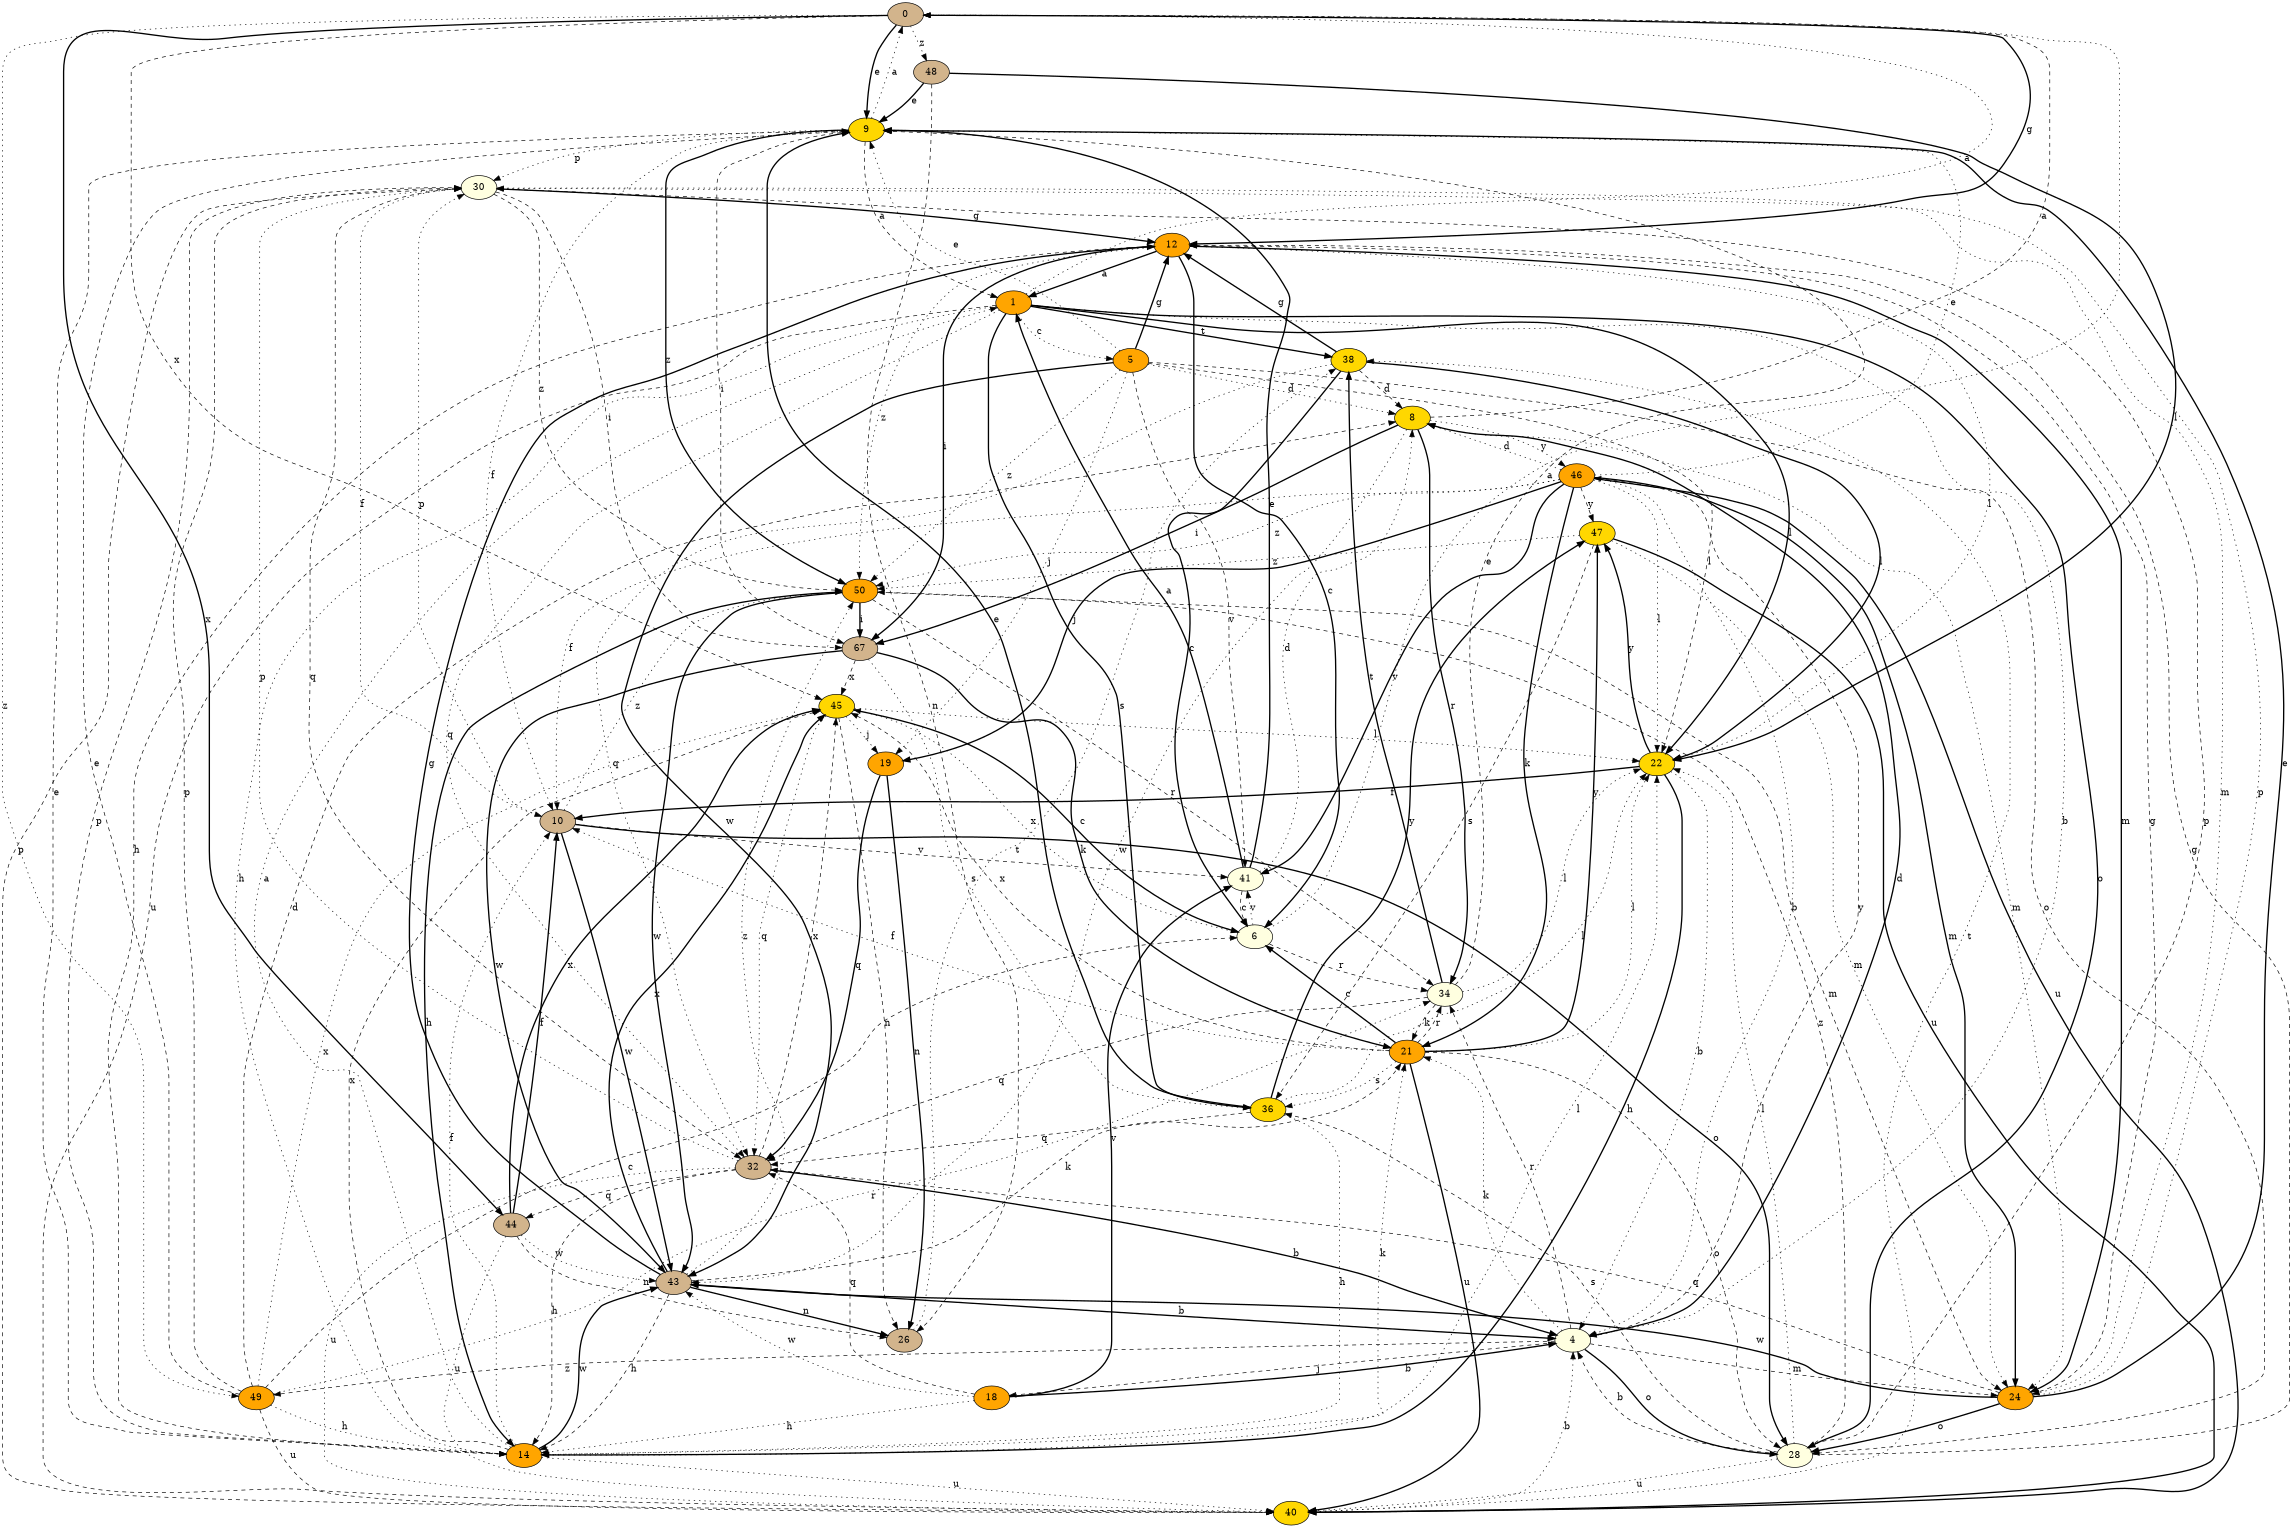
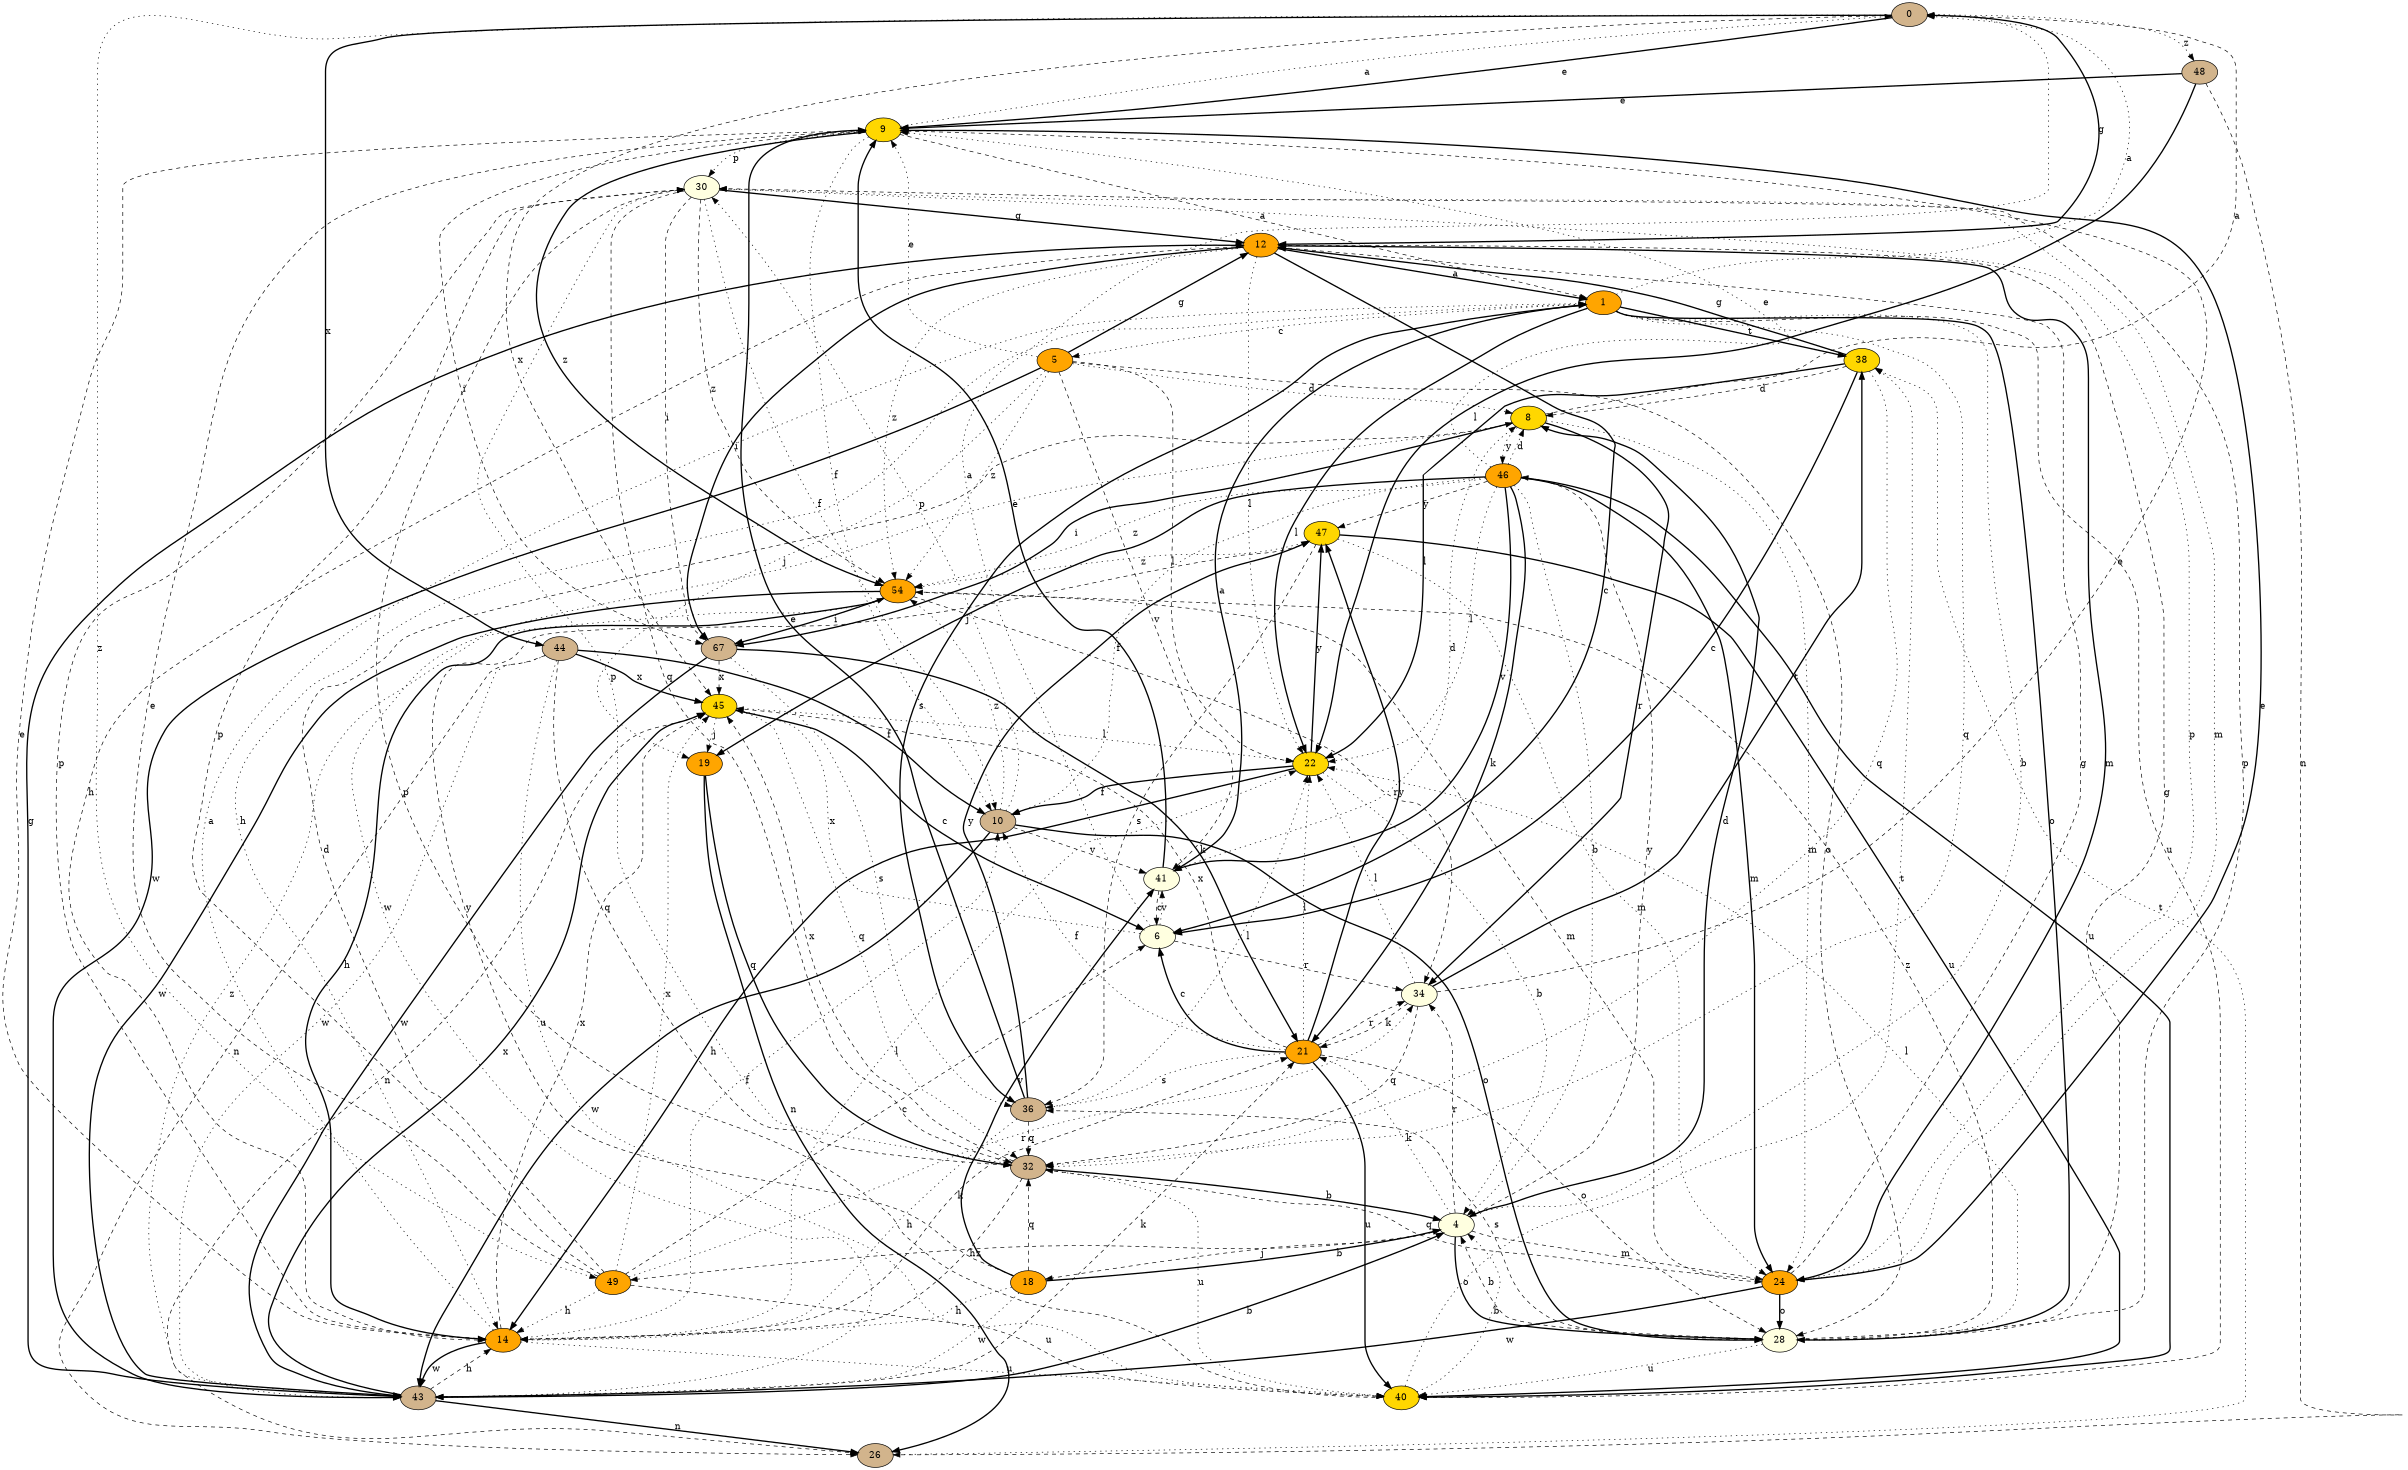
(860, 591) -> (898, 591)
none -> (434, 711)
(1268, 1110) -> (1028, 1110)
(632, 1185) -> (670, 1021)
(1136, 1437) -> (901, 1261)
